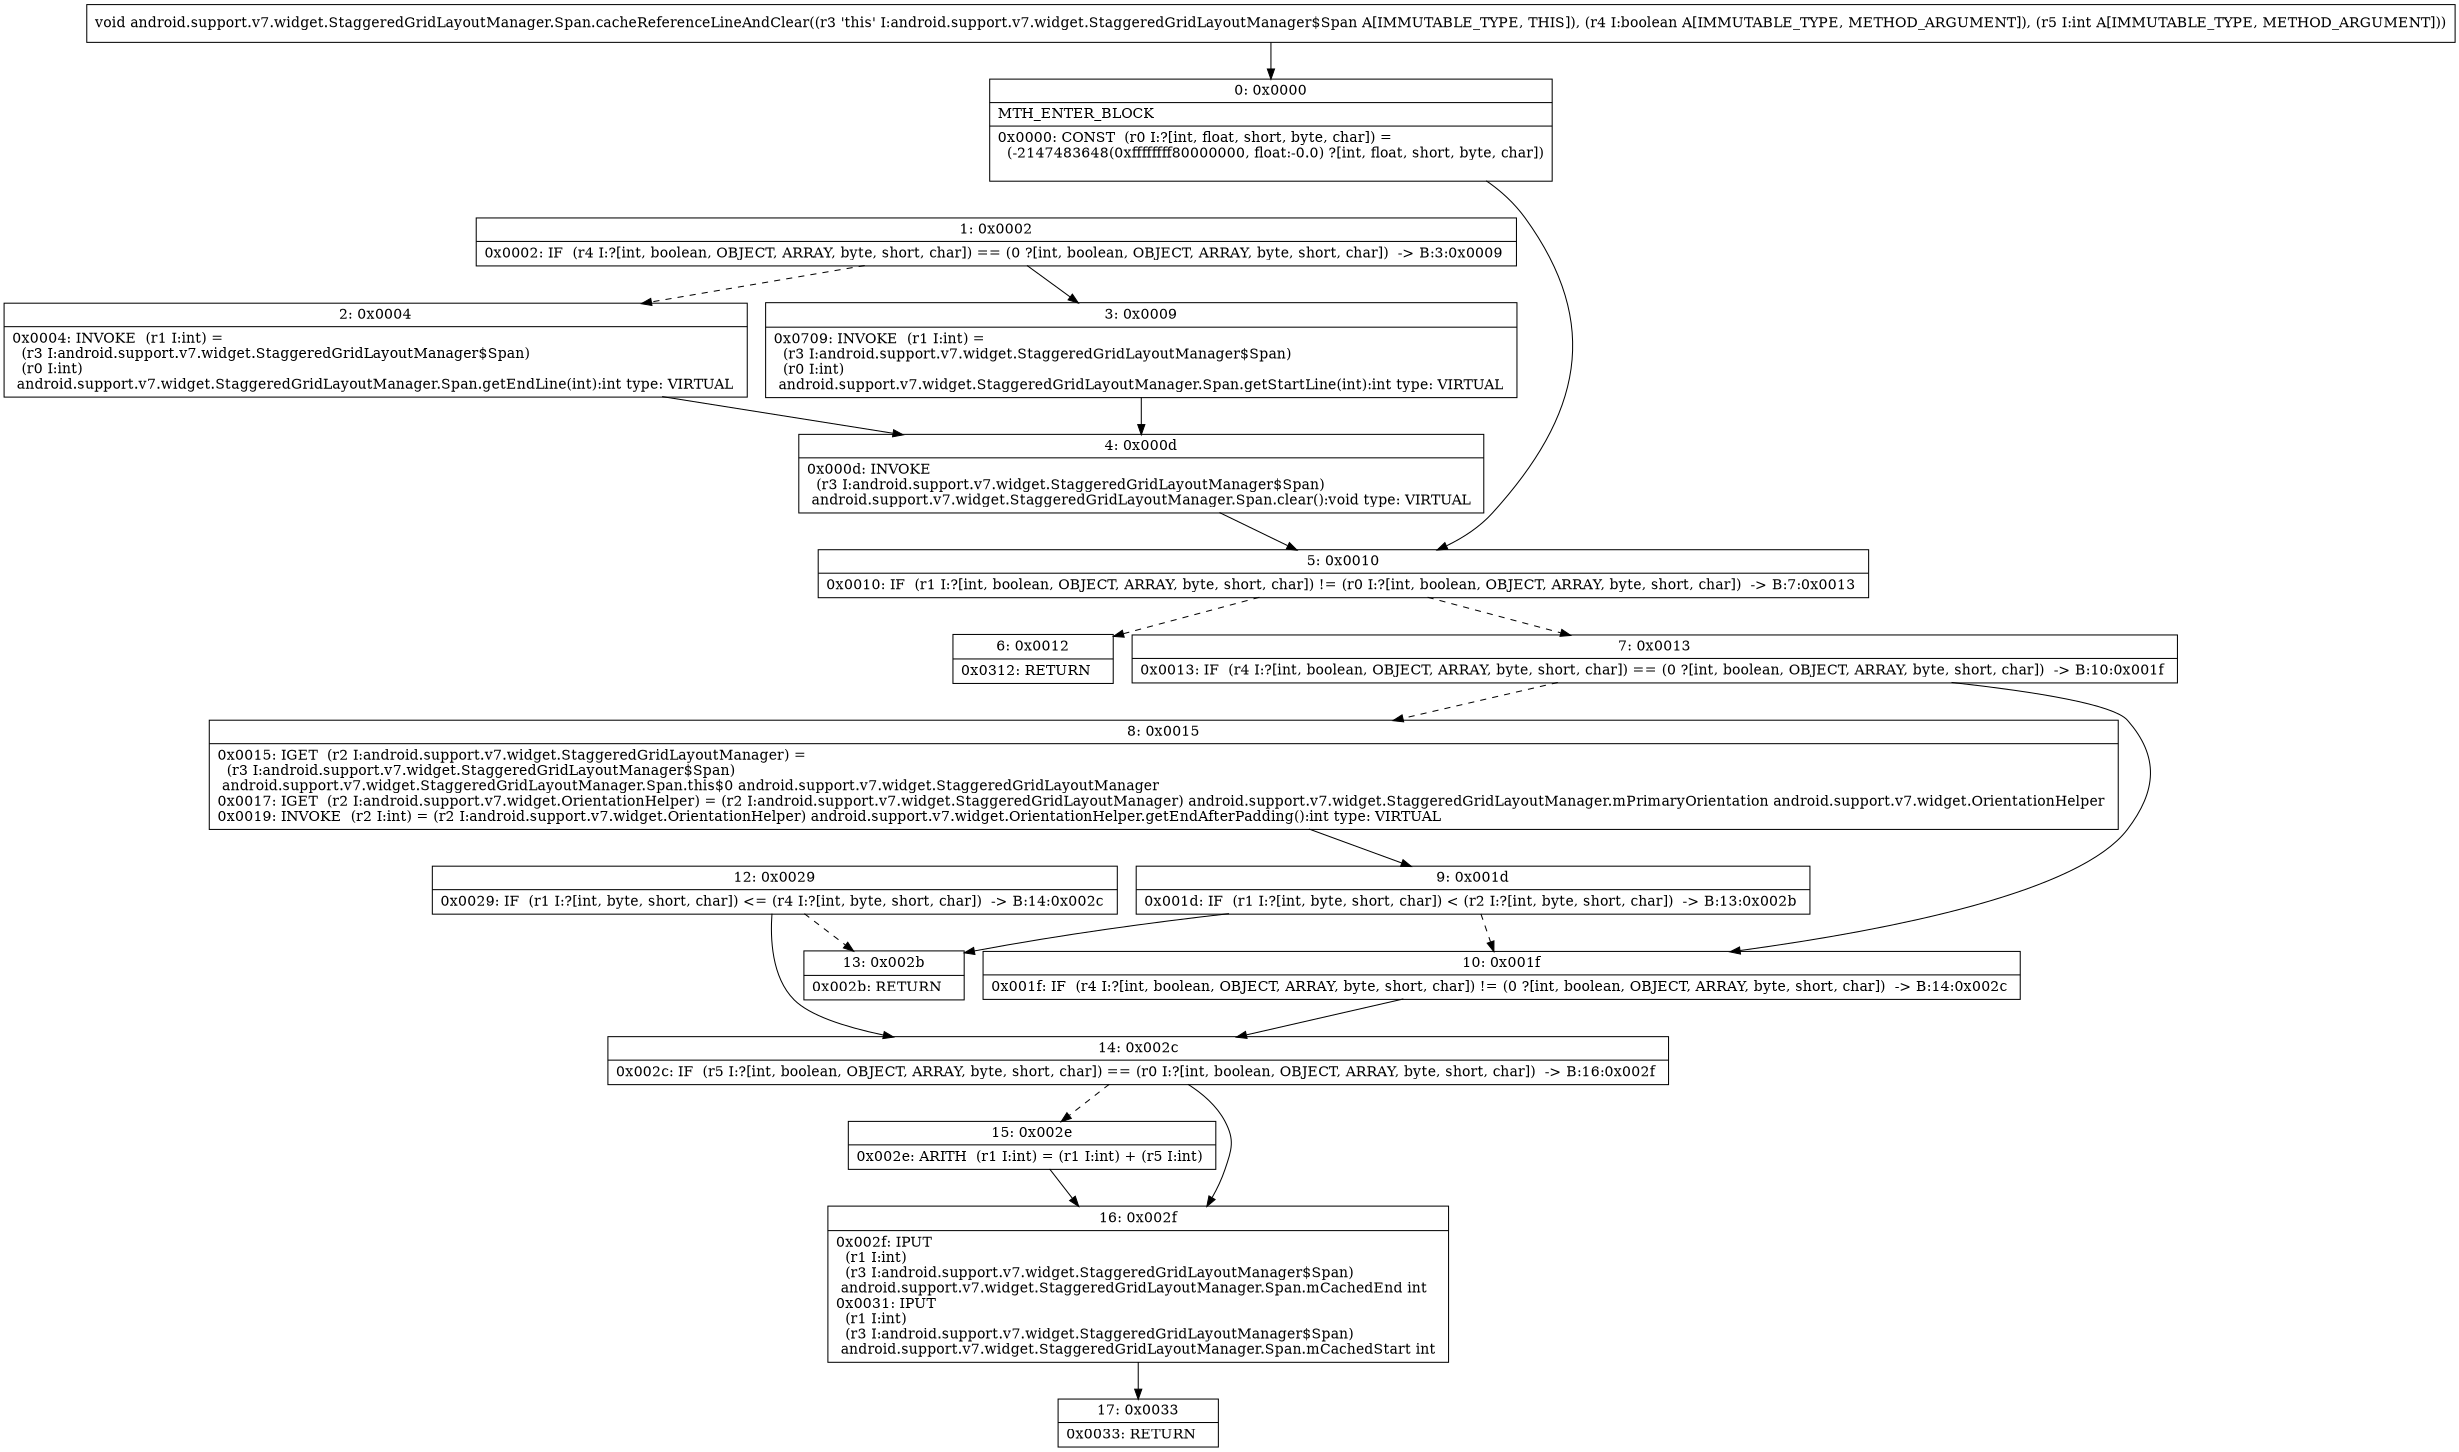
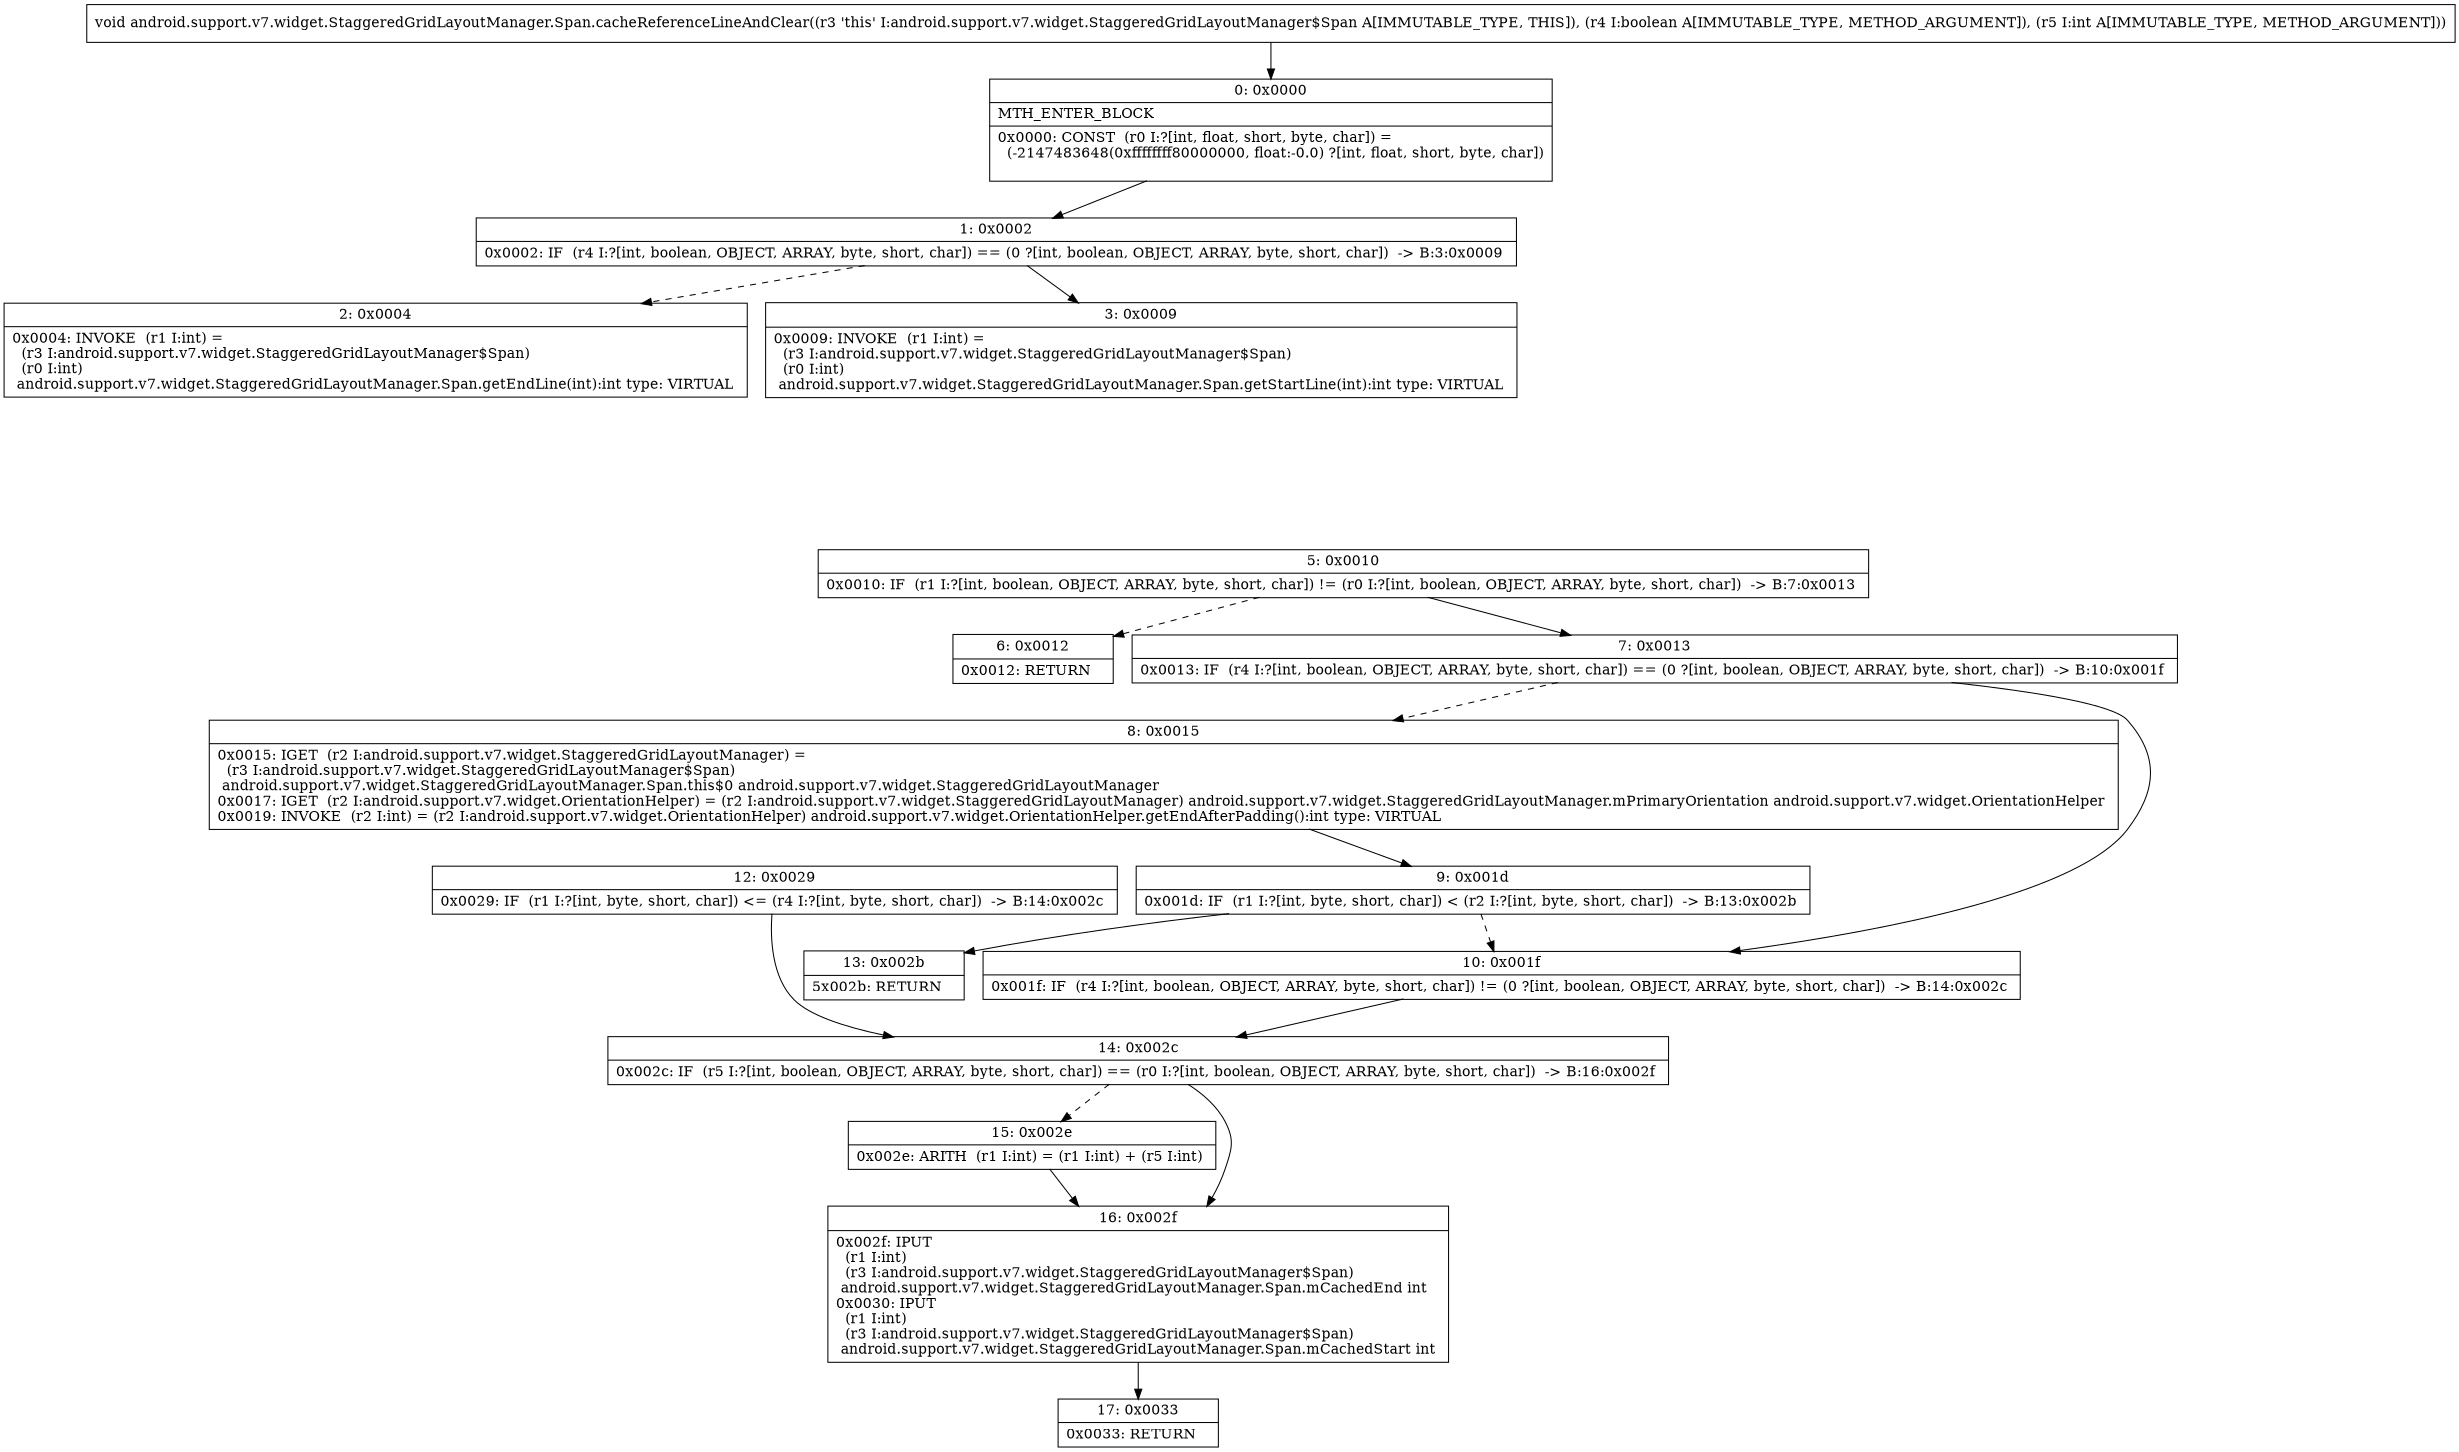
(882, 339) -> (882, 339)
(1570, 372) -> (1104, 198)
(1141, 474) -> none
(1494, 615) -> (1494, 615)
(1033, 671) -> (1033, 671)
(825, 929) -> none
(884, 987) -> (884, 987)
(891, 1304) -> (891, 1304)
